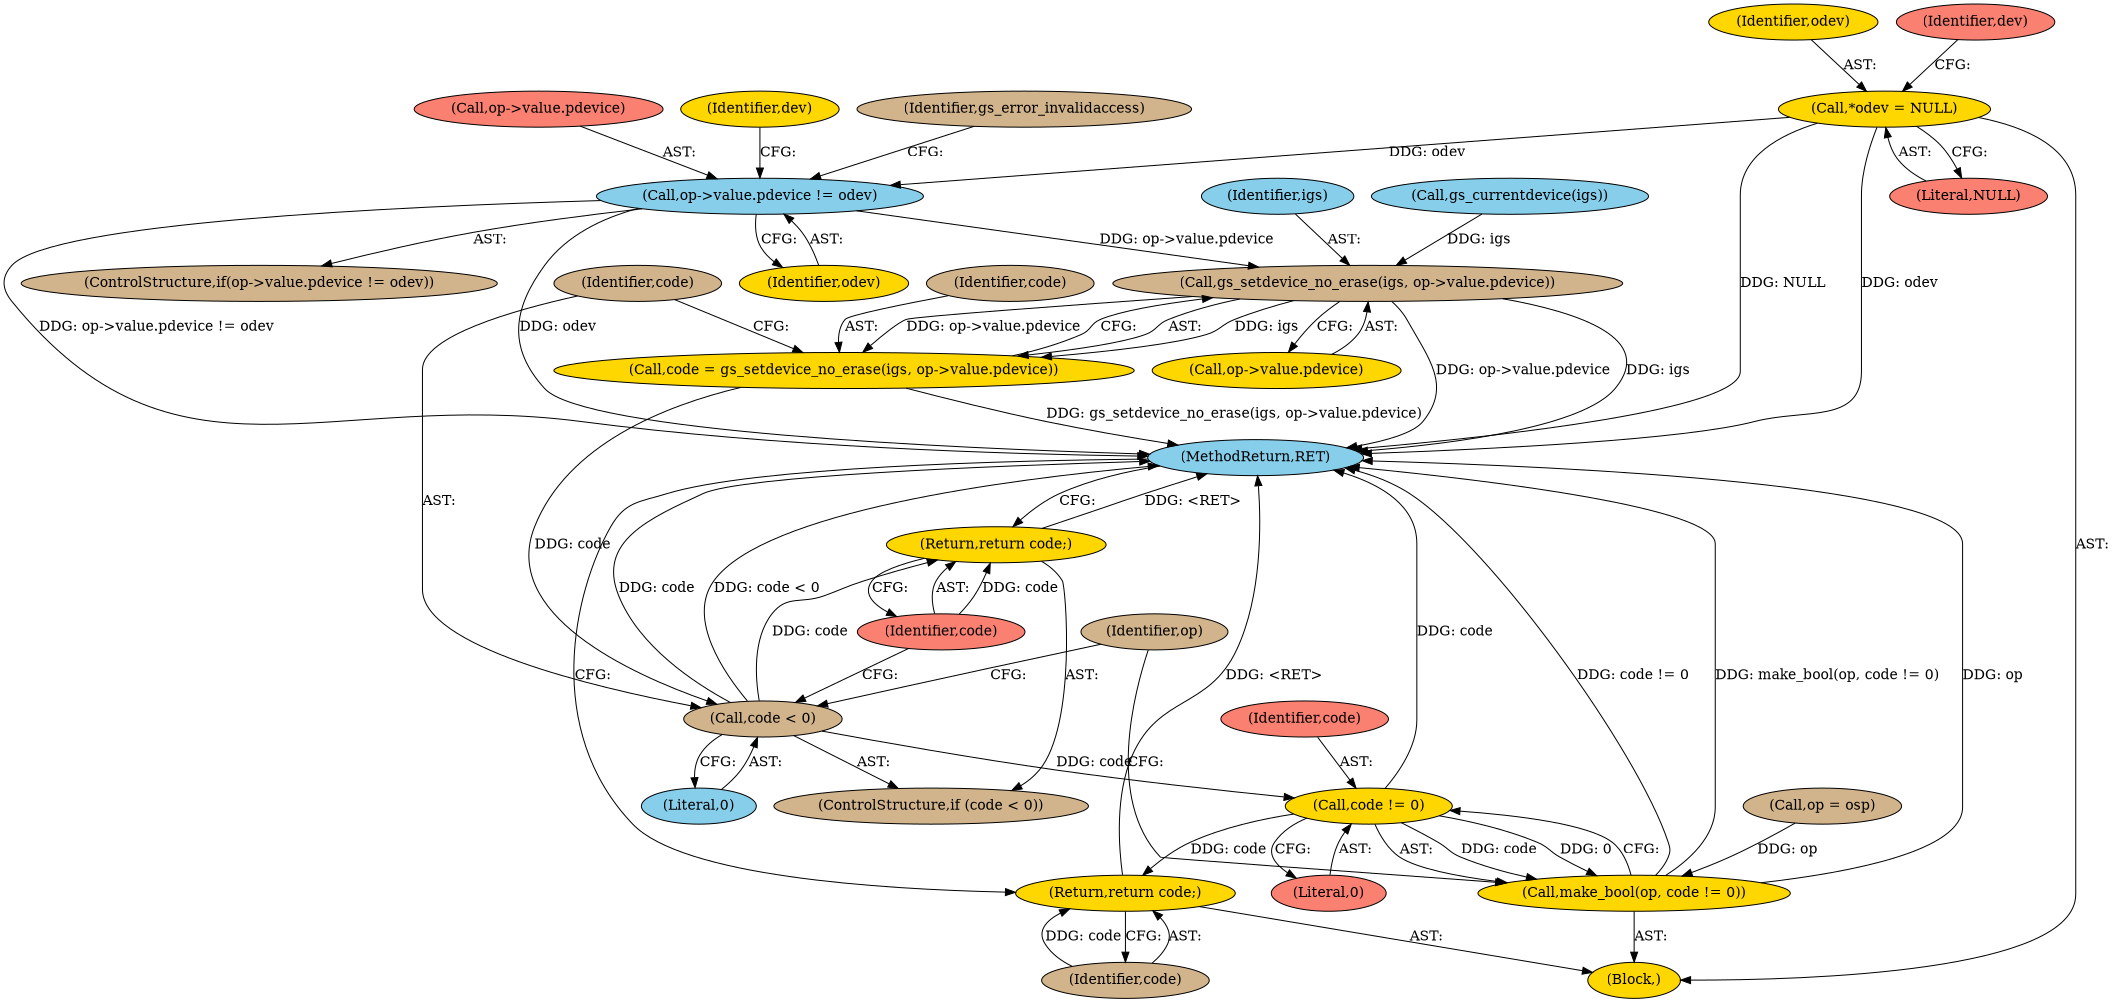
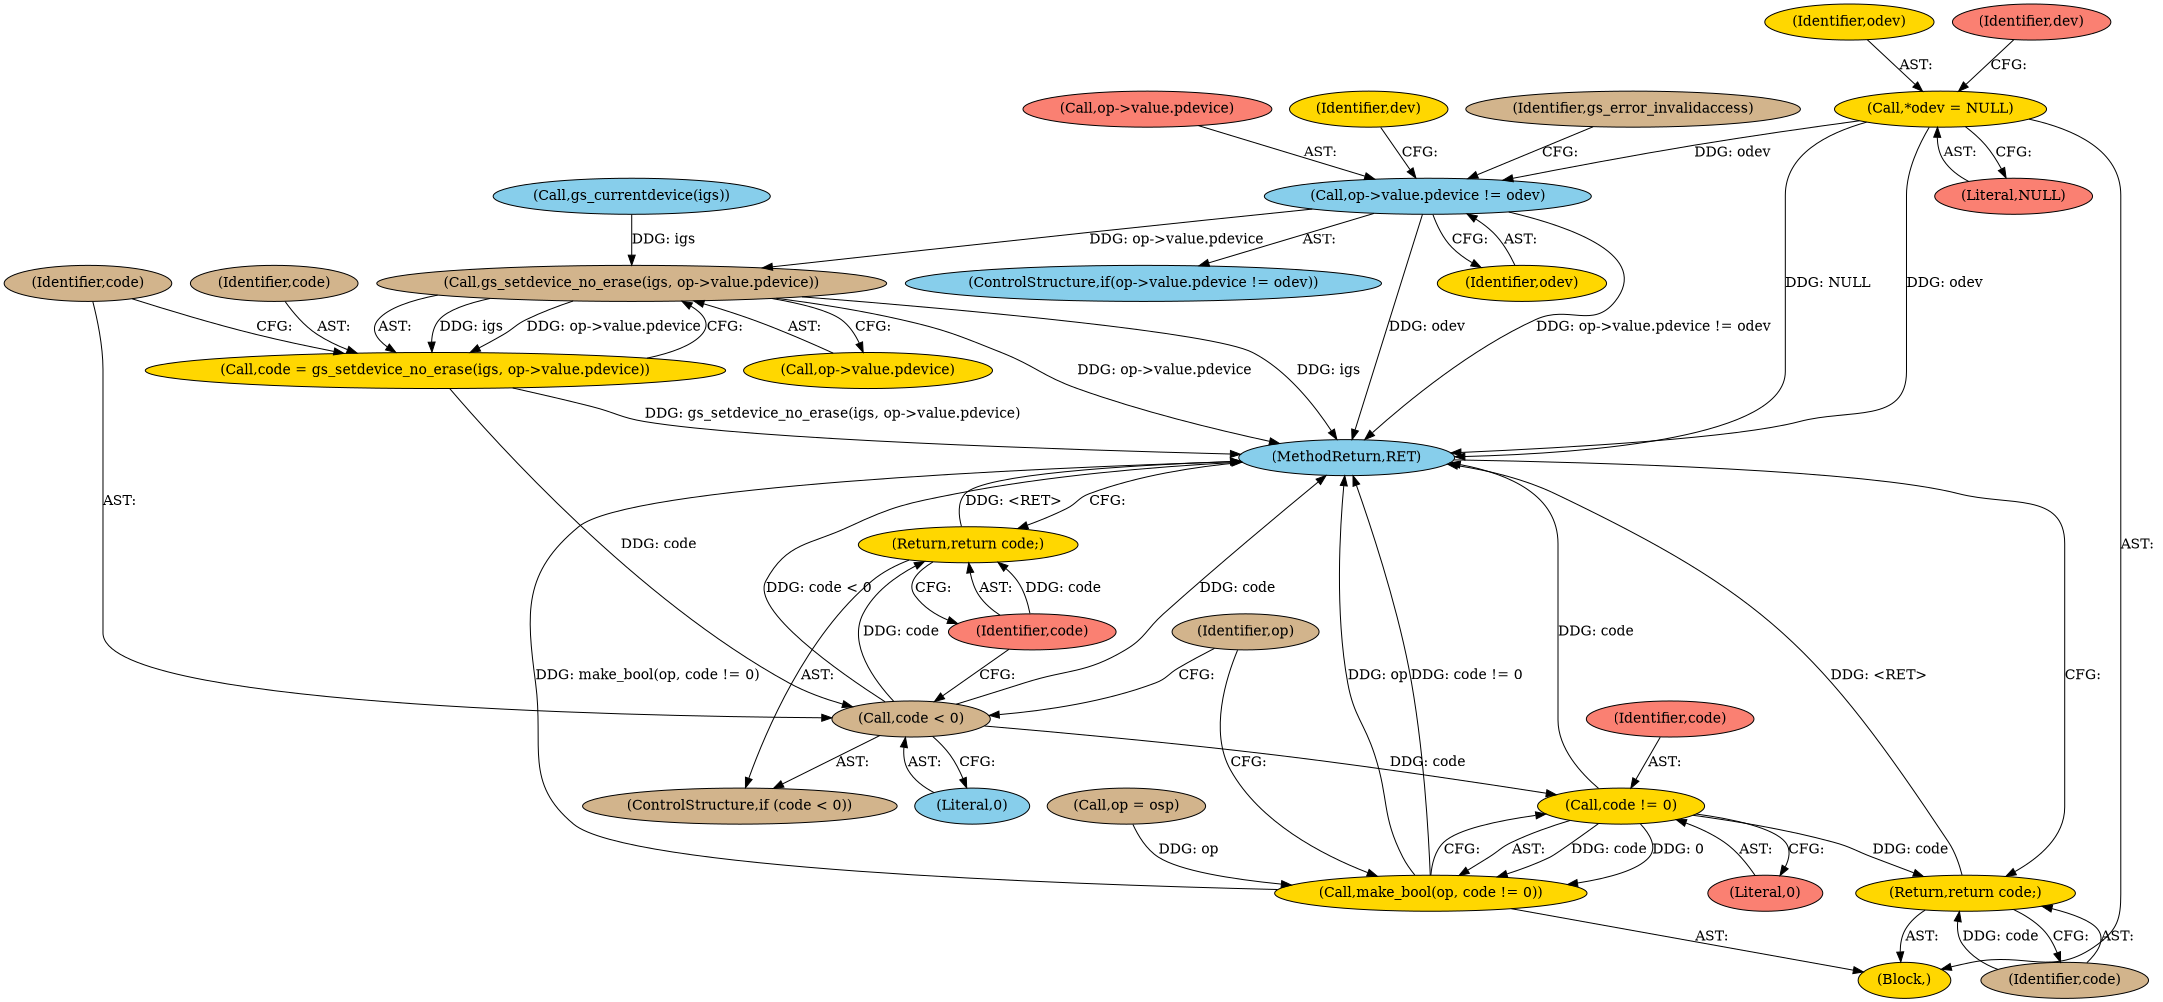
(1278, 196) -> none
(259, 283) -> (1143, 283)
